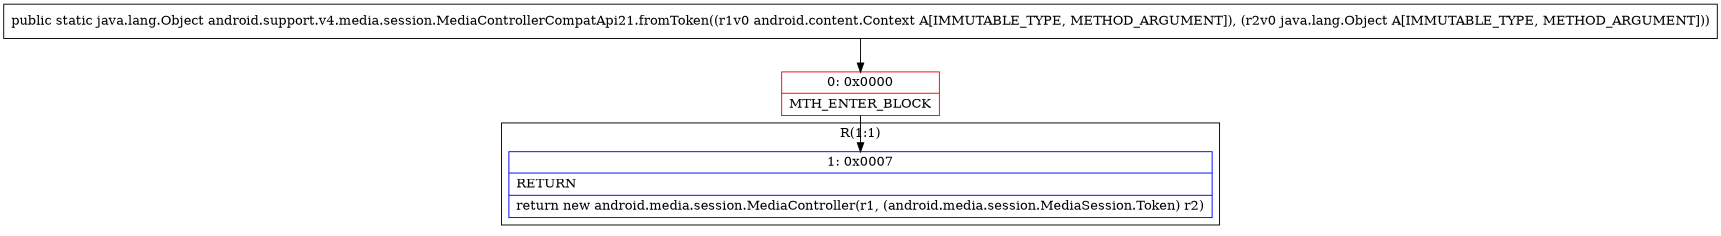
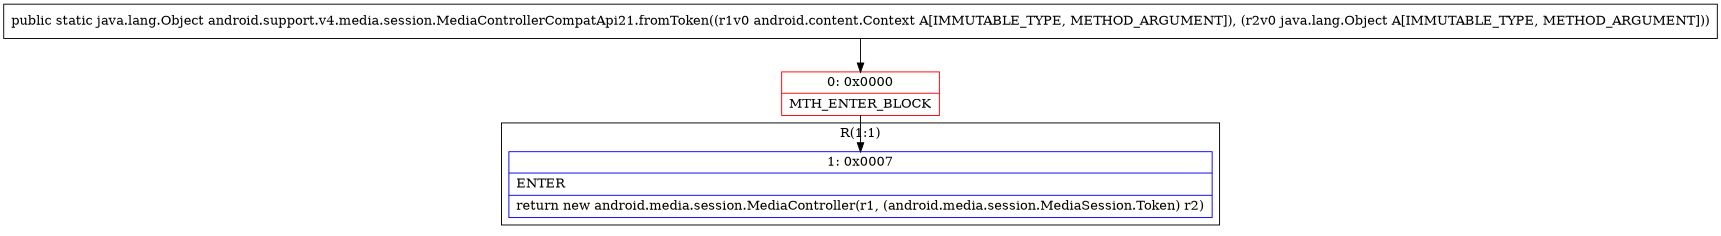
(546, 184) -> (541, 184)
